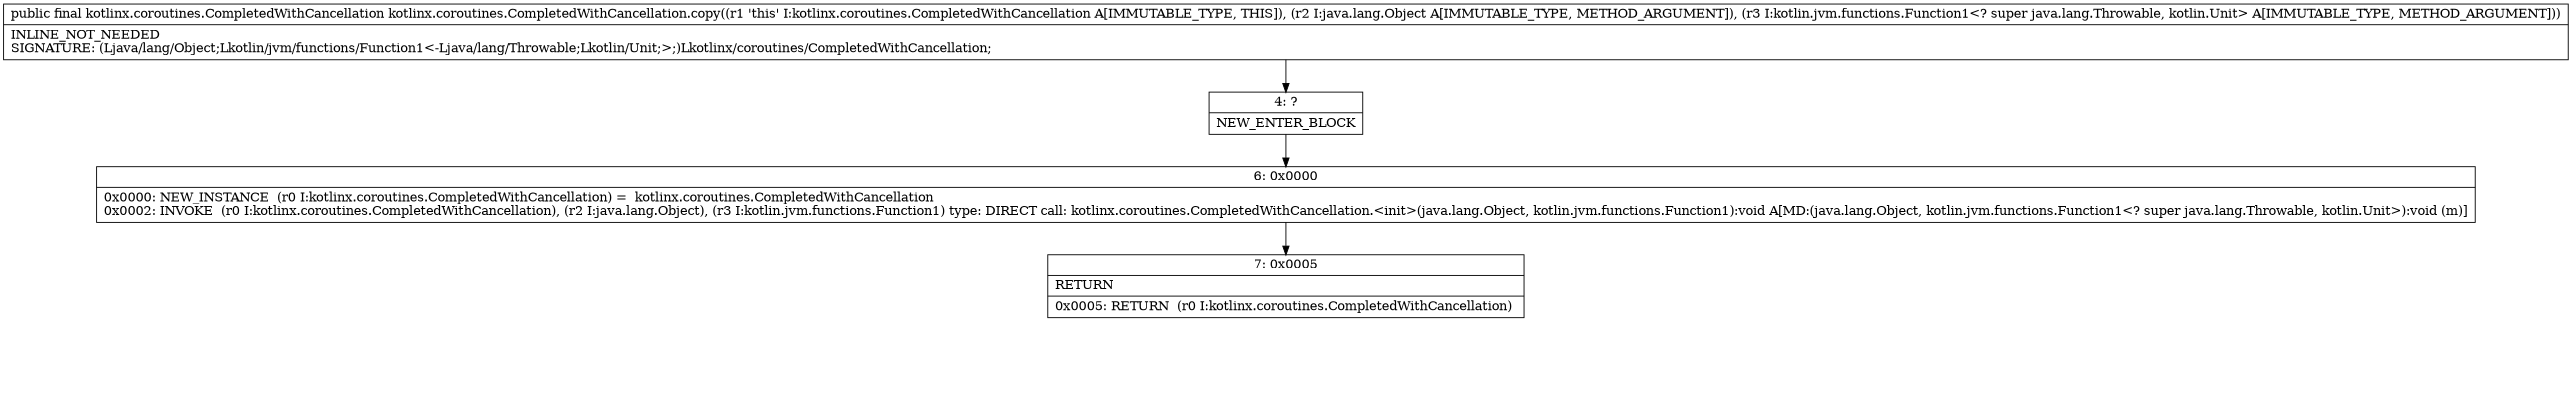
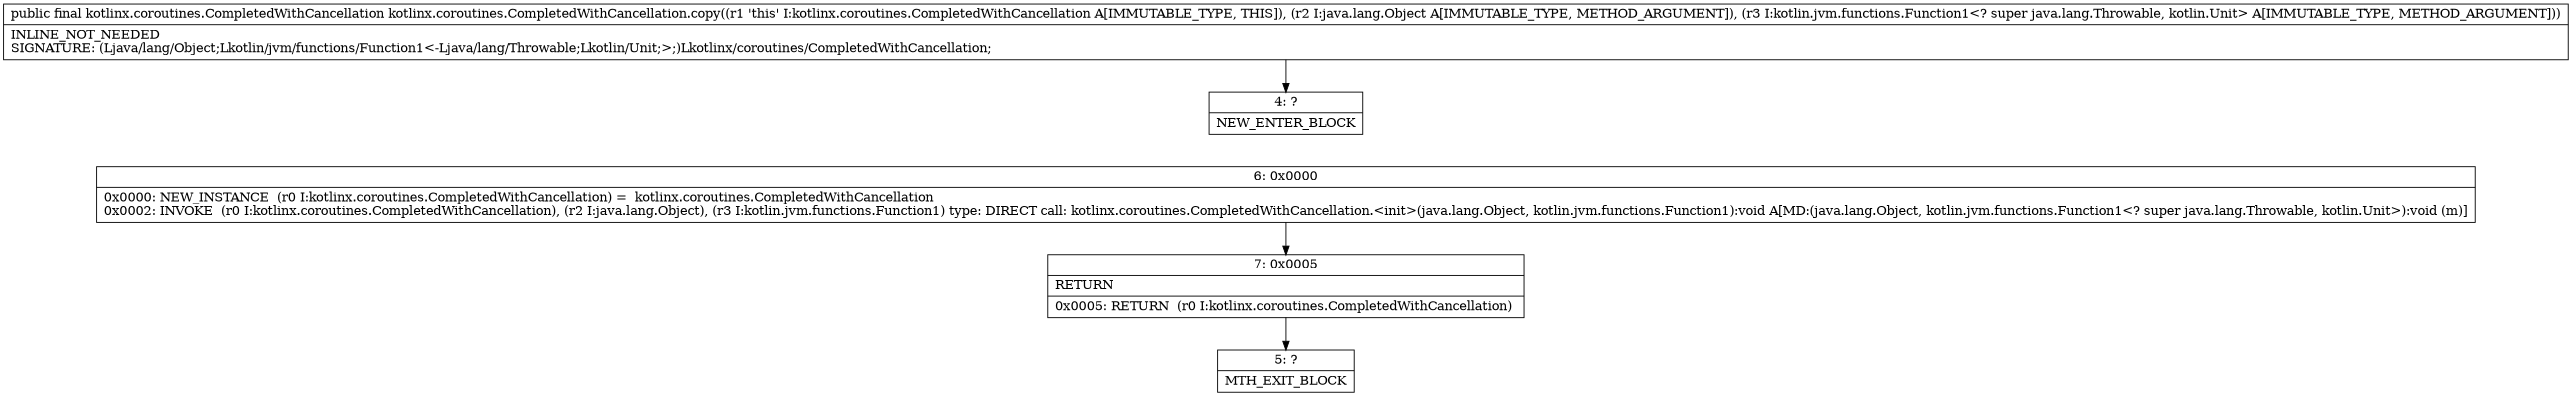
(1286, 146) -> none
none -> (1286, 371)
